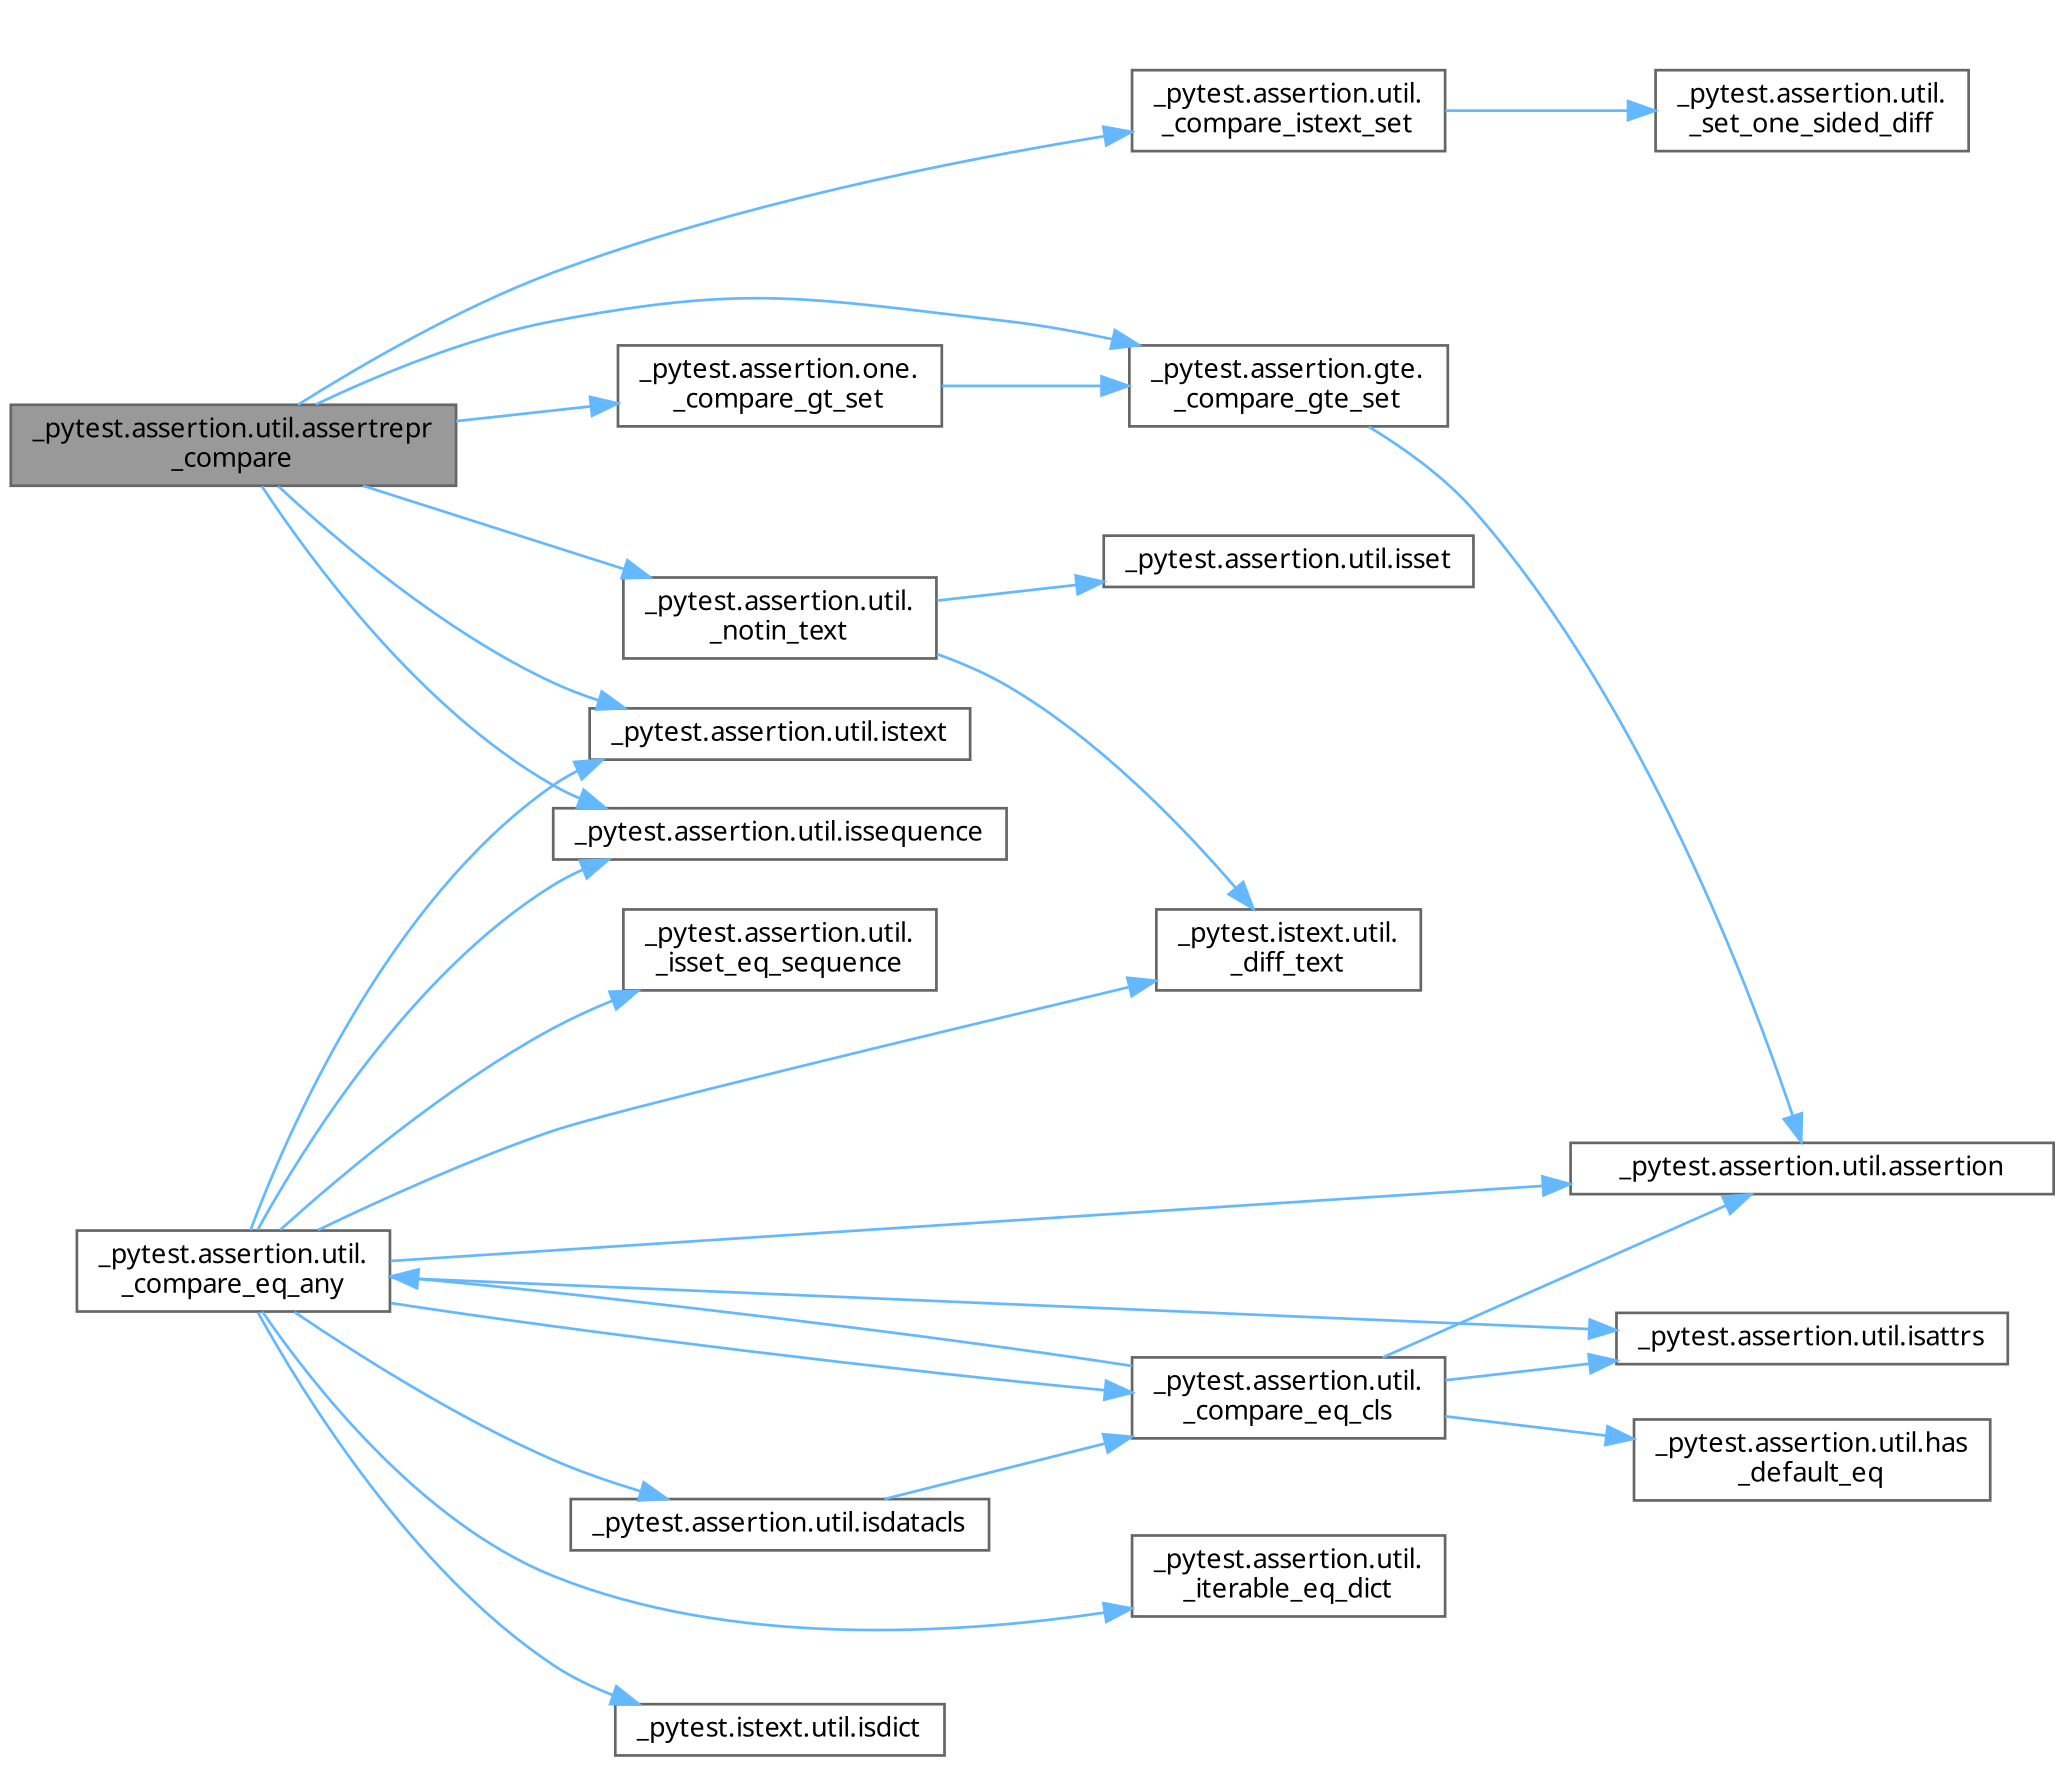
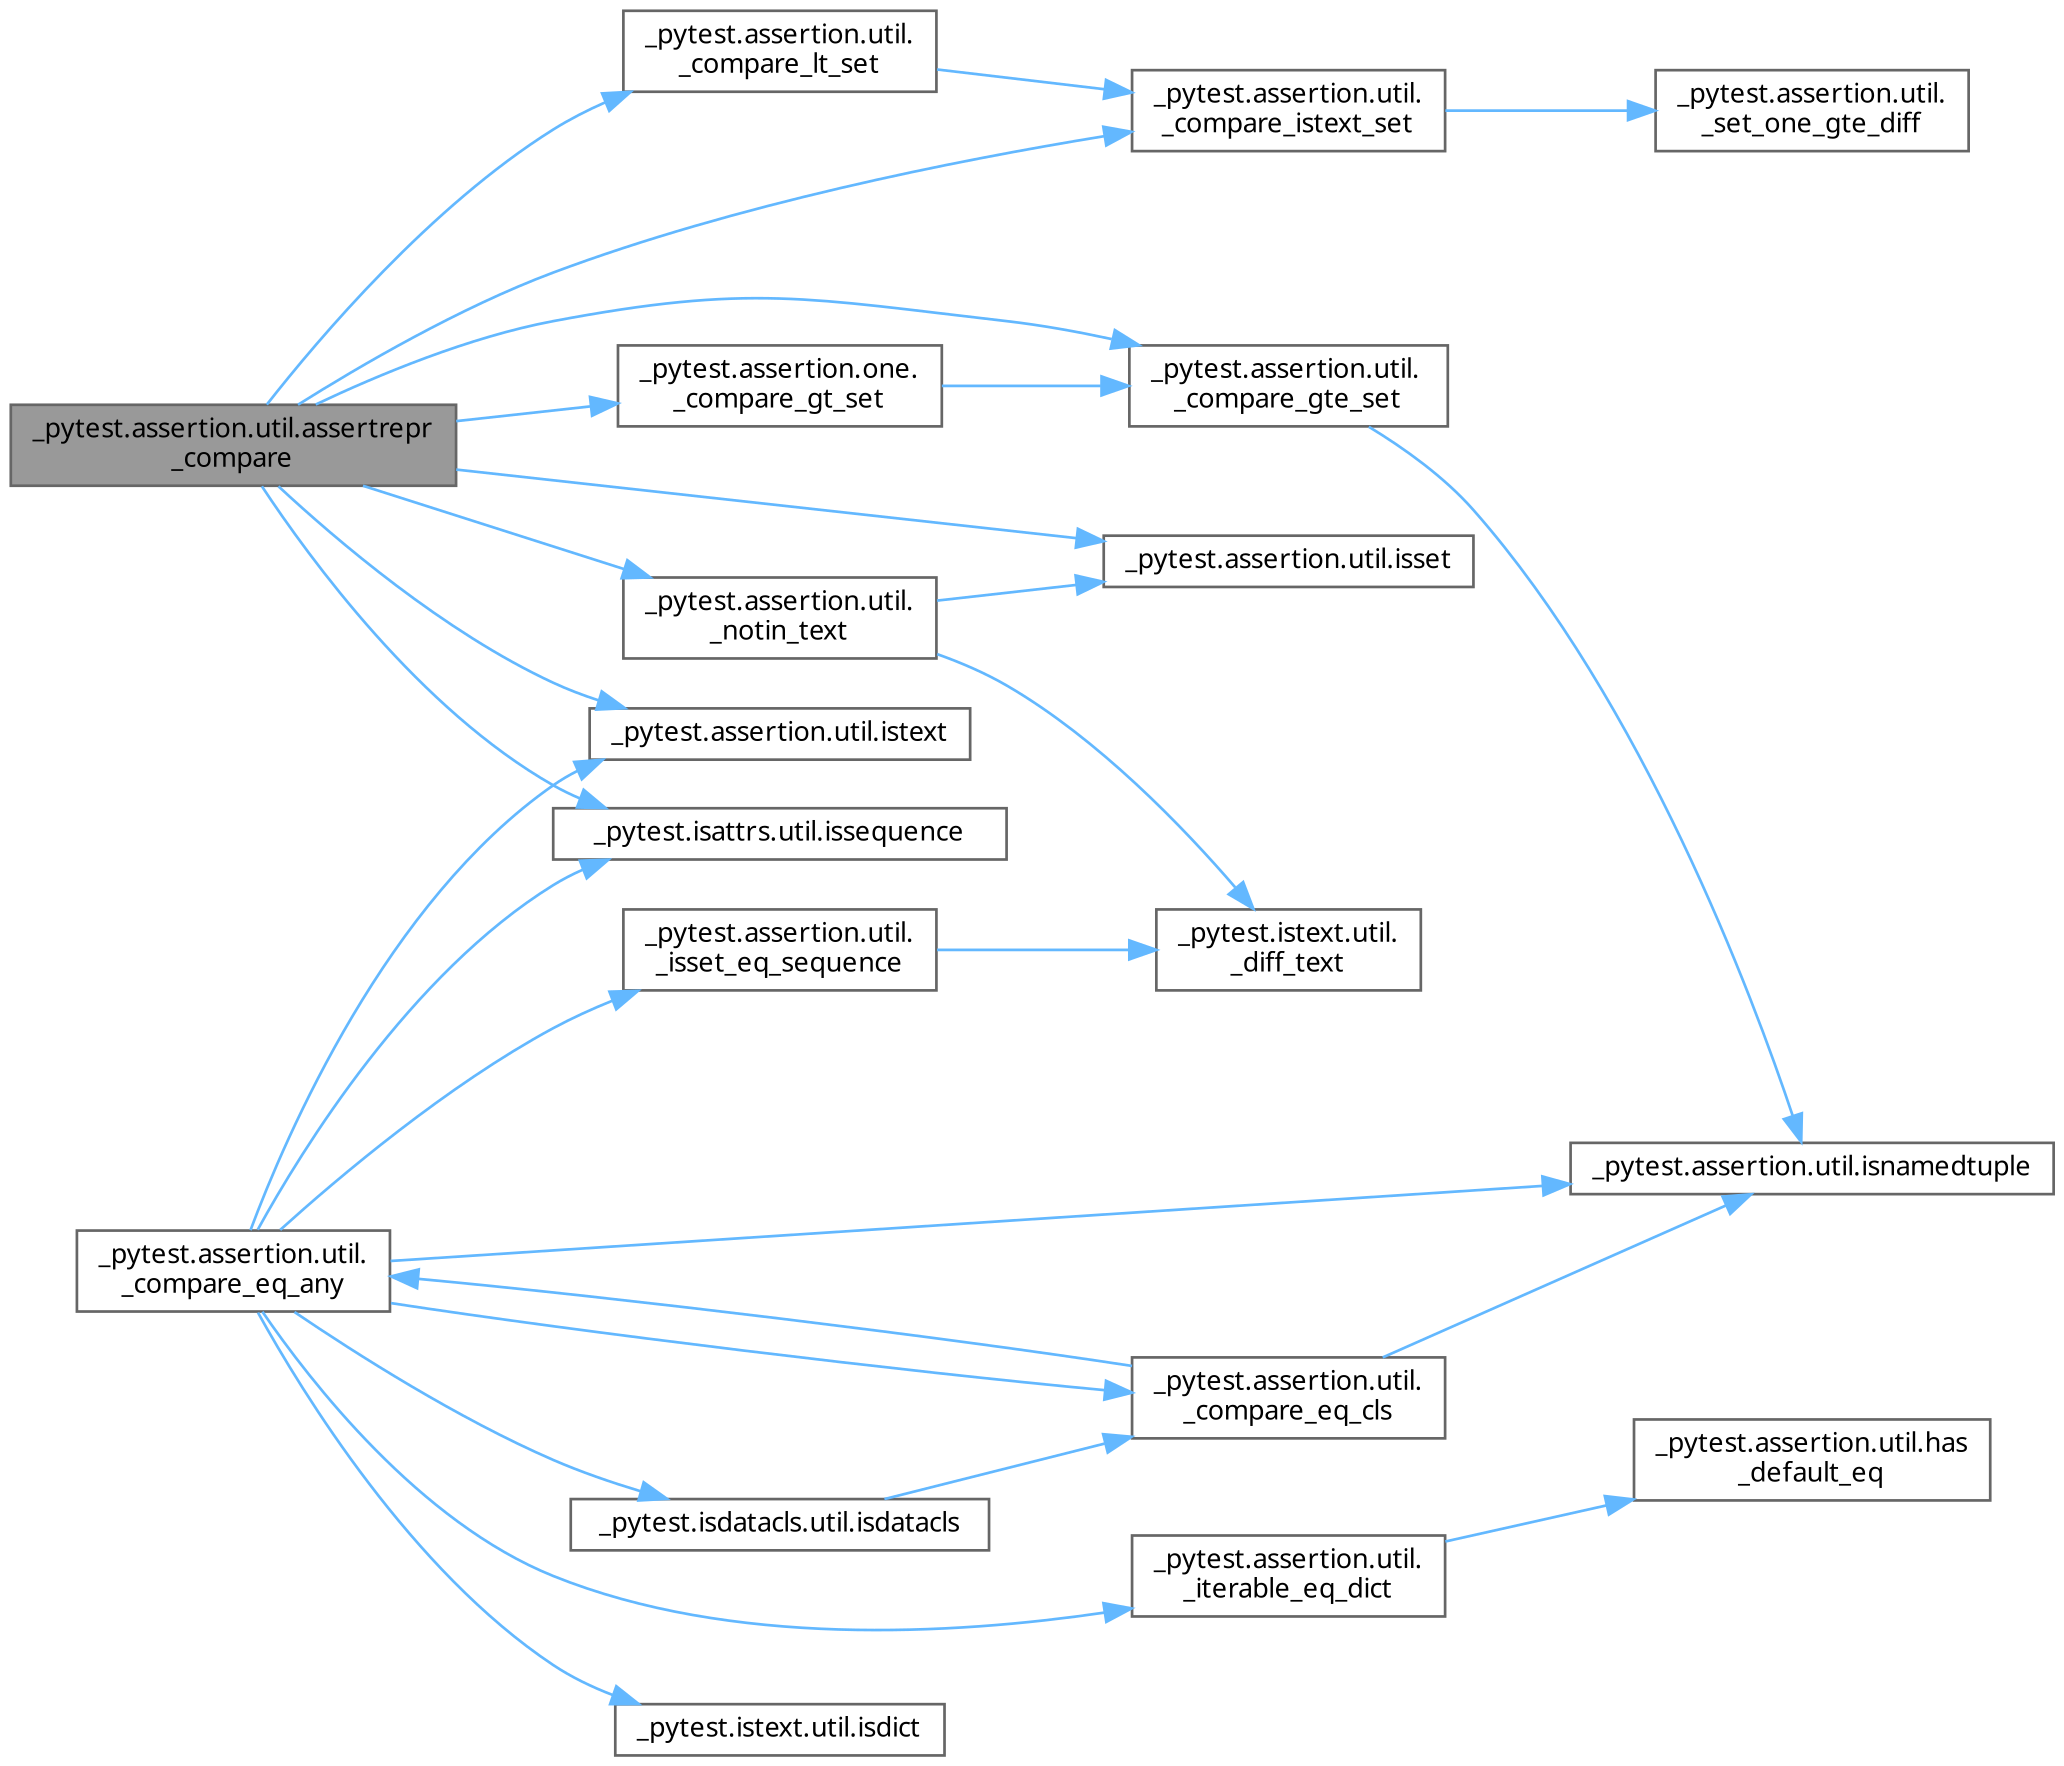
none -> (780, 51)
(1812, 111) -> (1812, 111)
(1289, 386) -> (1289, 386)
none -> (766, 504)
(780, 834) -> (780, 834)
(716, 1087) -> (1033, 950)
(1812, 1168) -> (1812, 1168)
(1812, 1339) -> none
(1526, 1426) -> (1526, 1523)
(780, 1525) -> (780, 1525)
